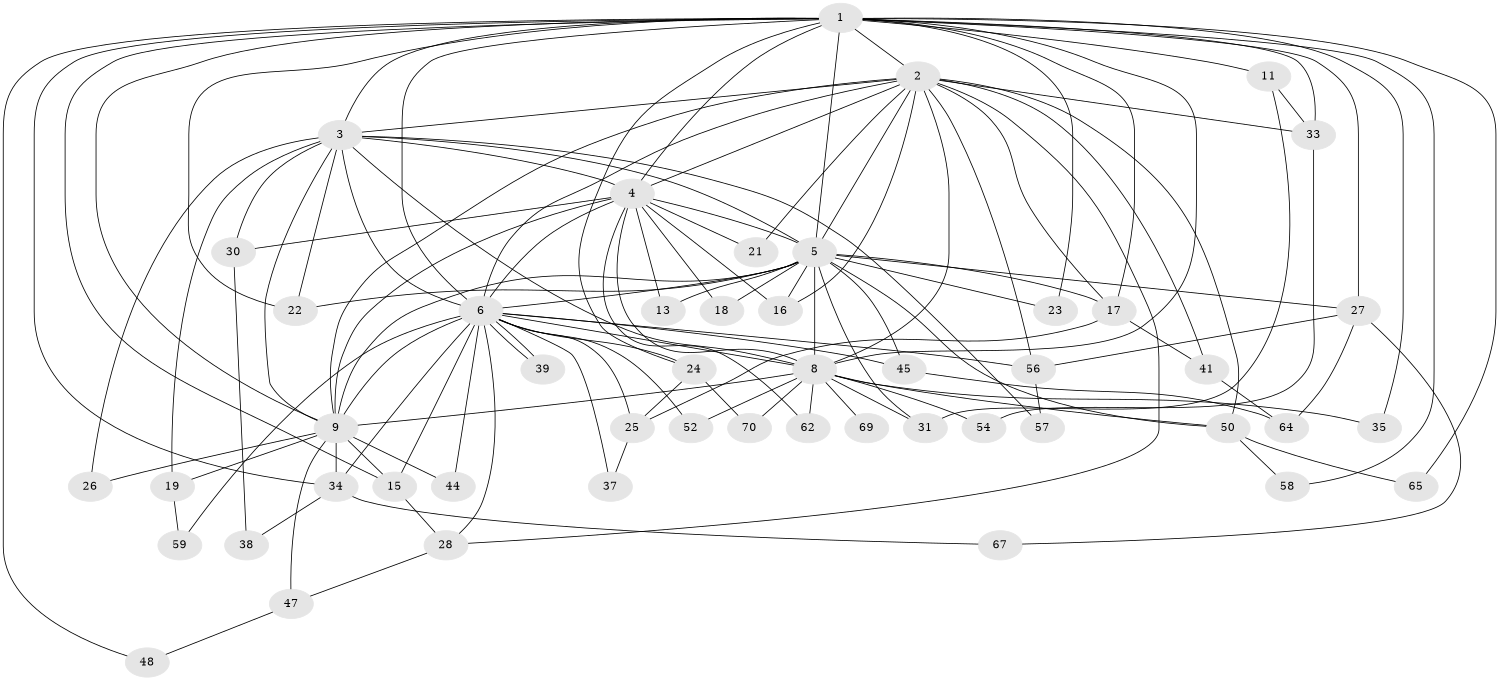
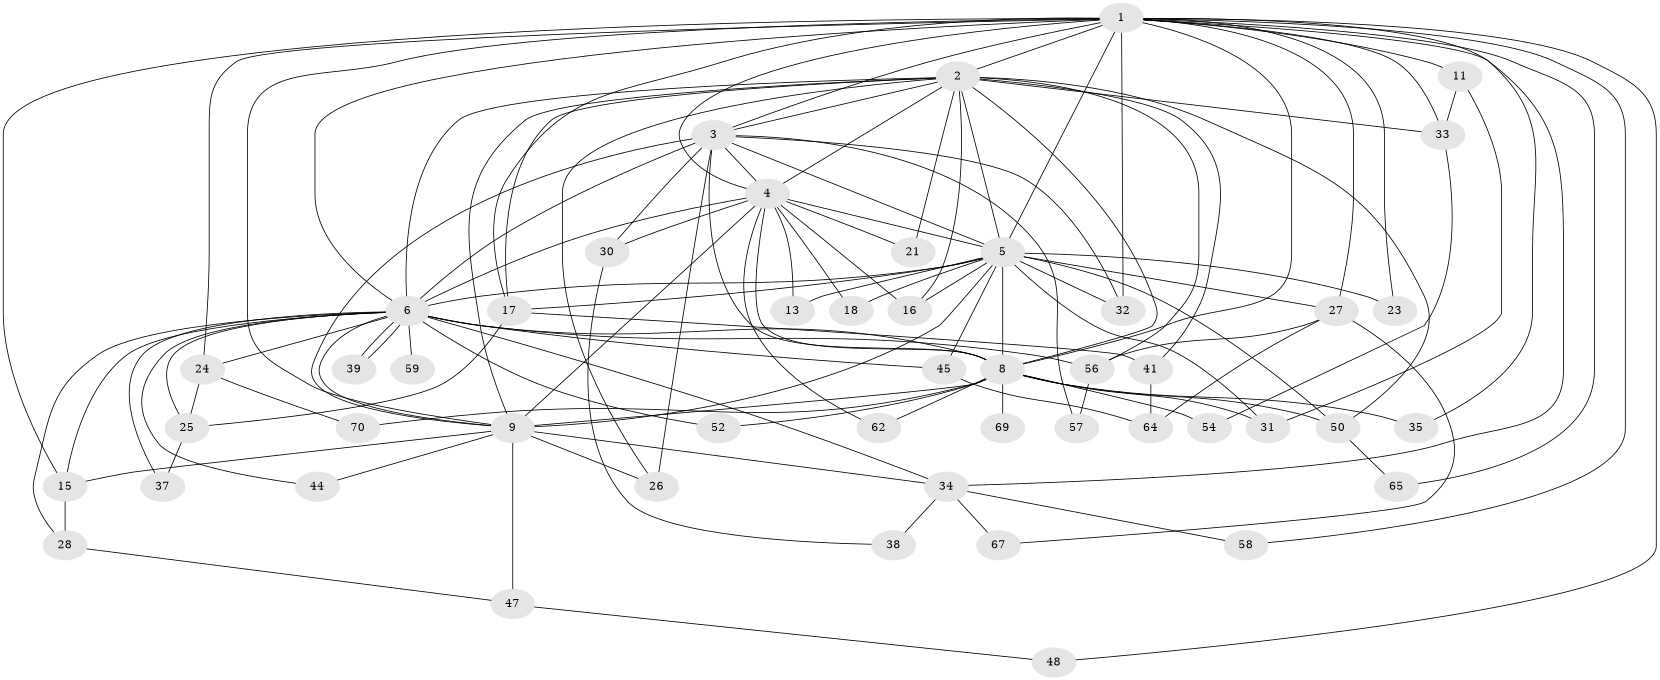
(295, 311) -> (1123, 311)
(1258, 457) -> (1096, 516)
(1039, 482) -> (594, 153)
(173, 487) -> none
